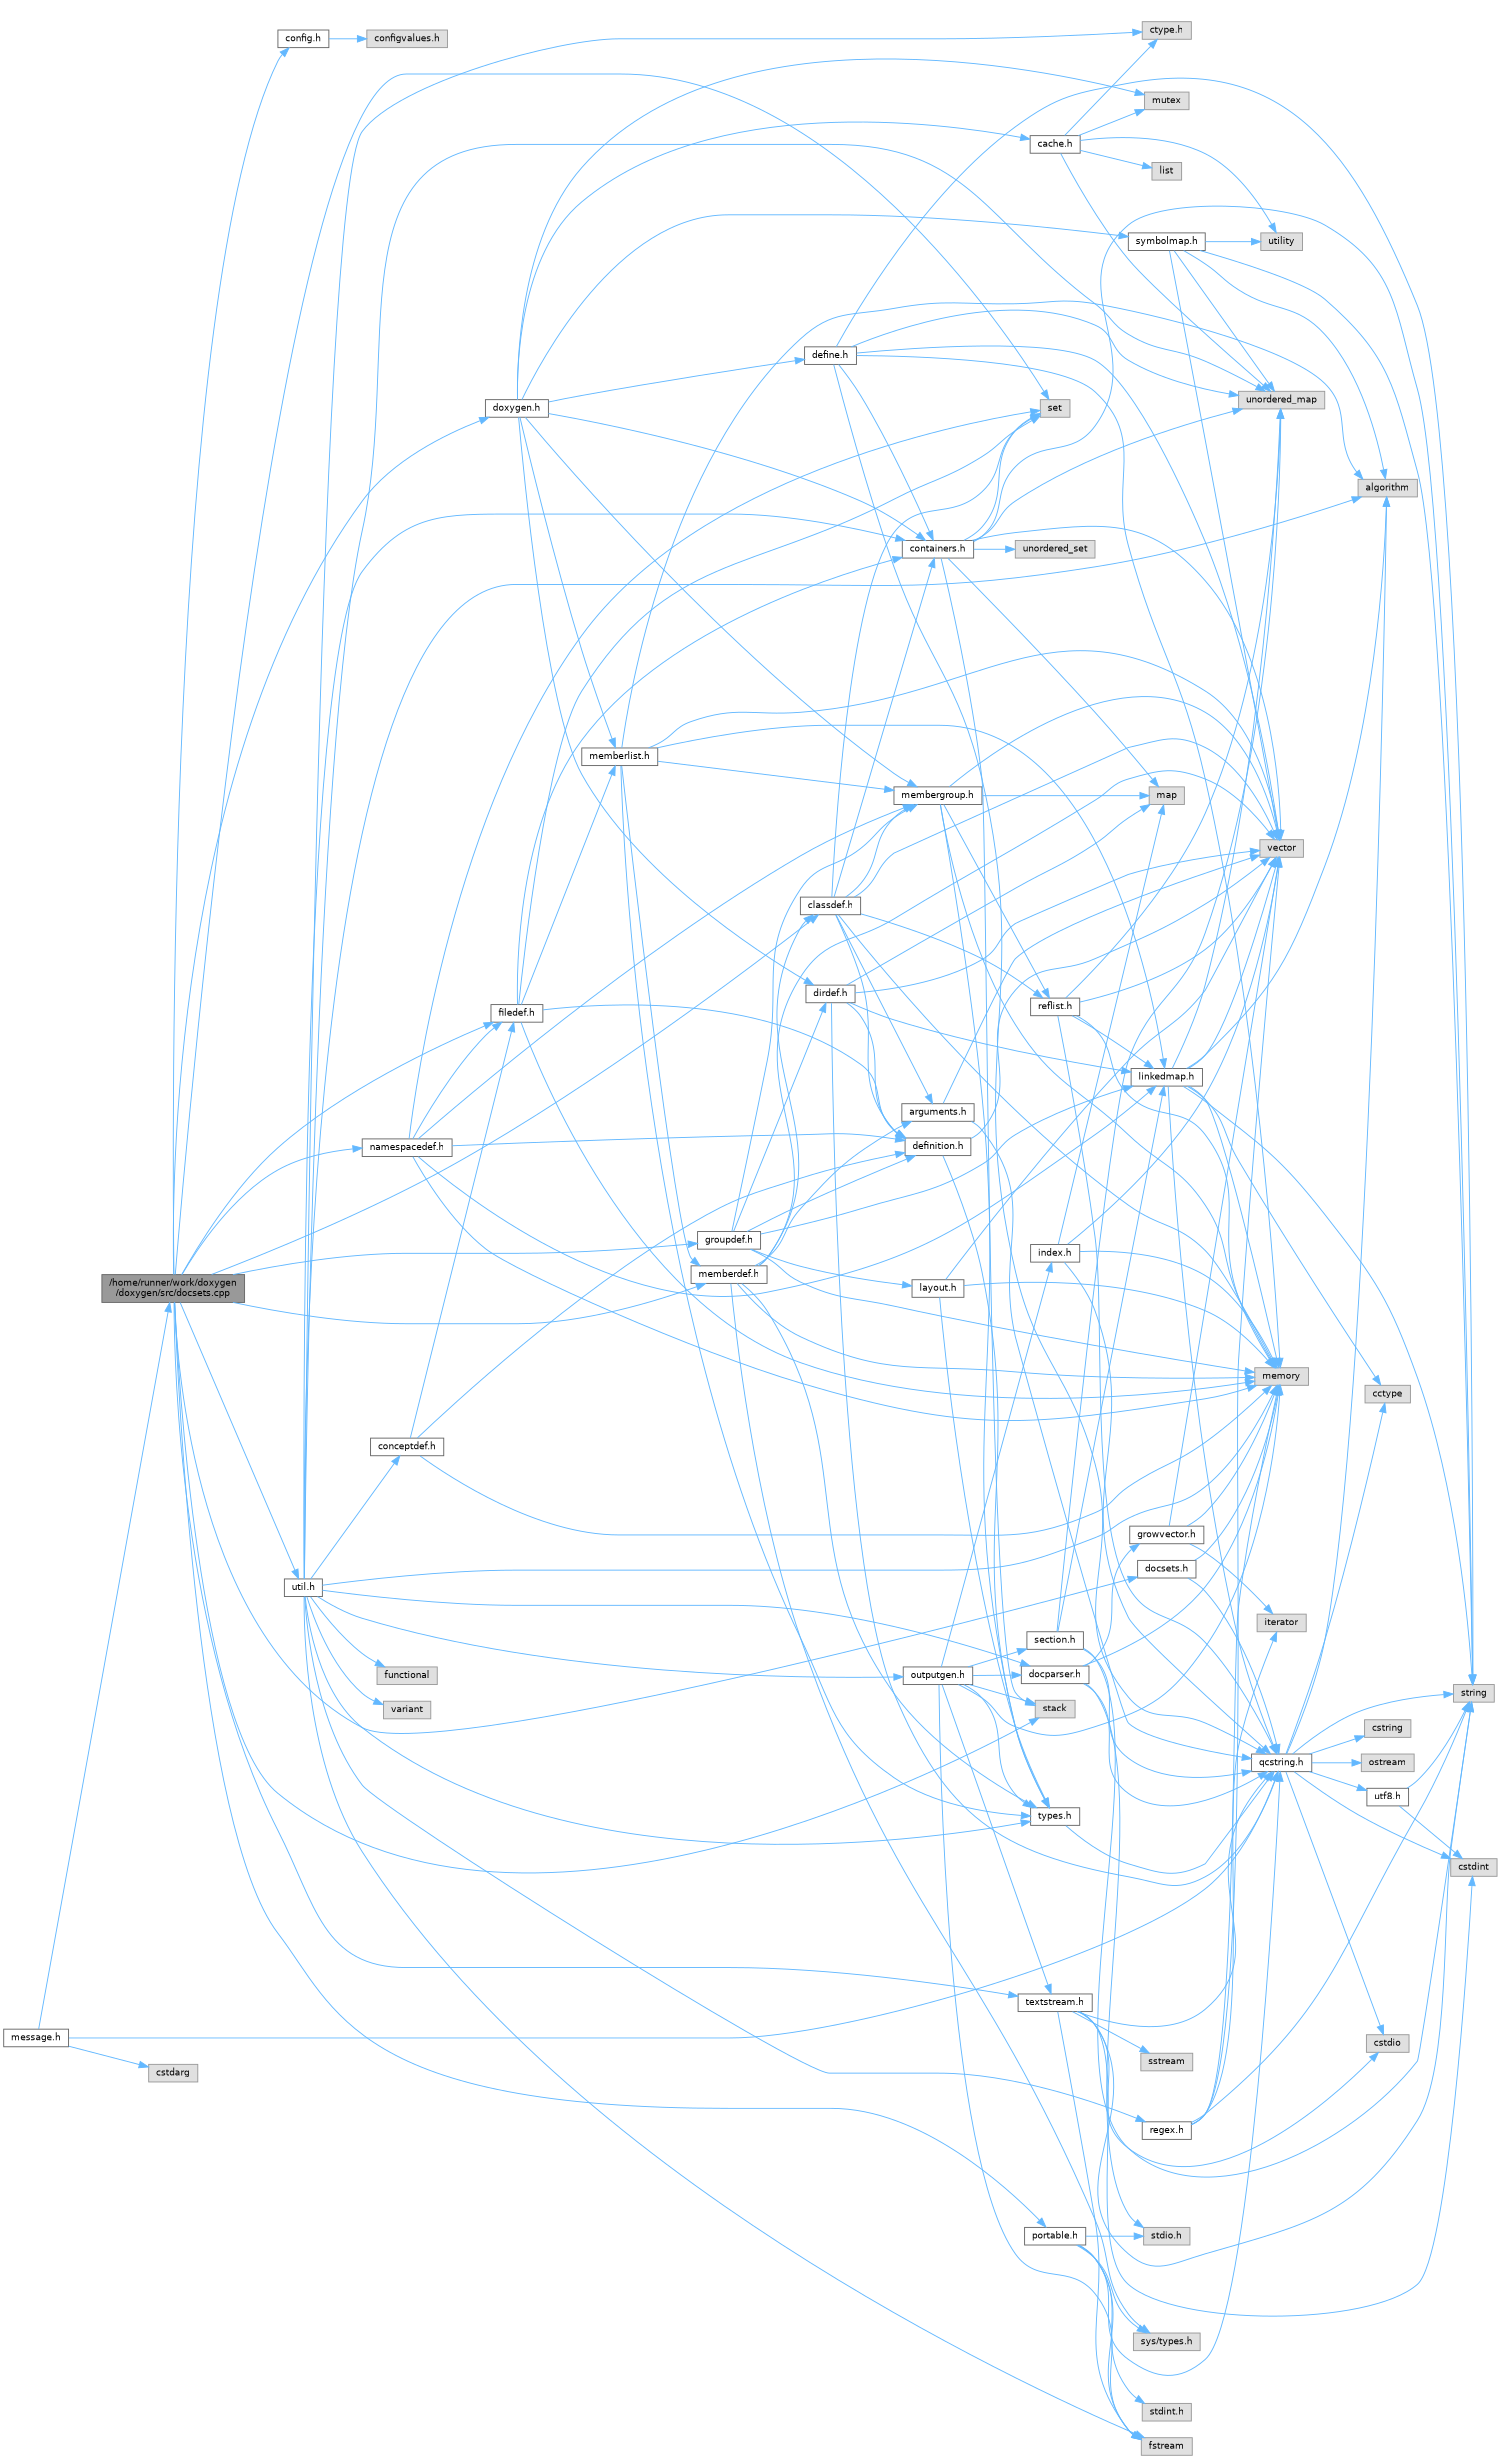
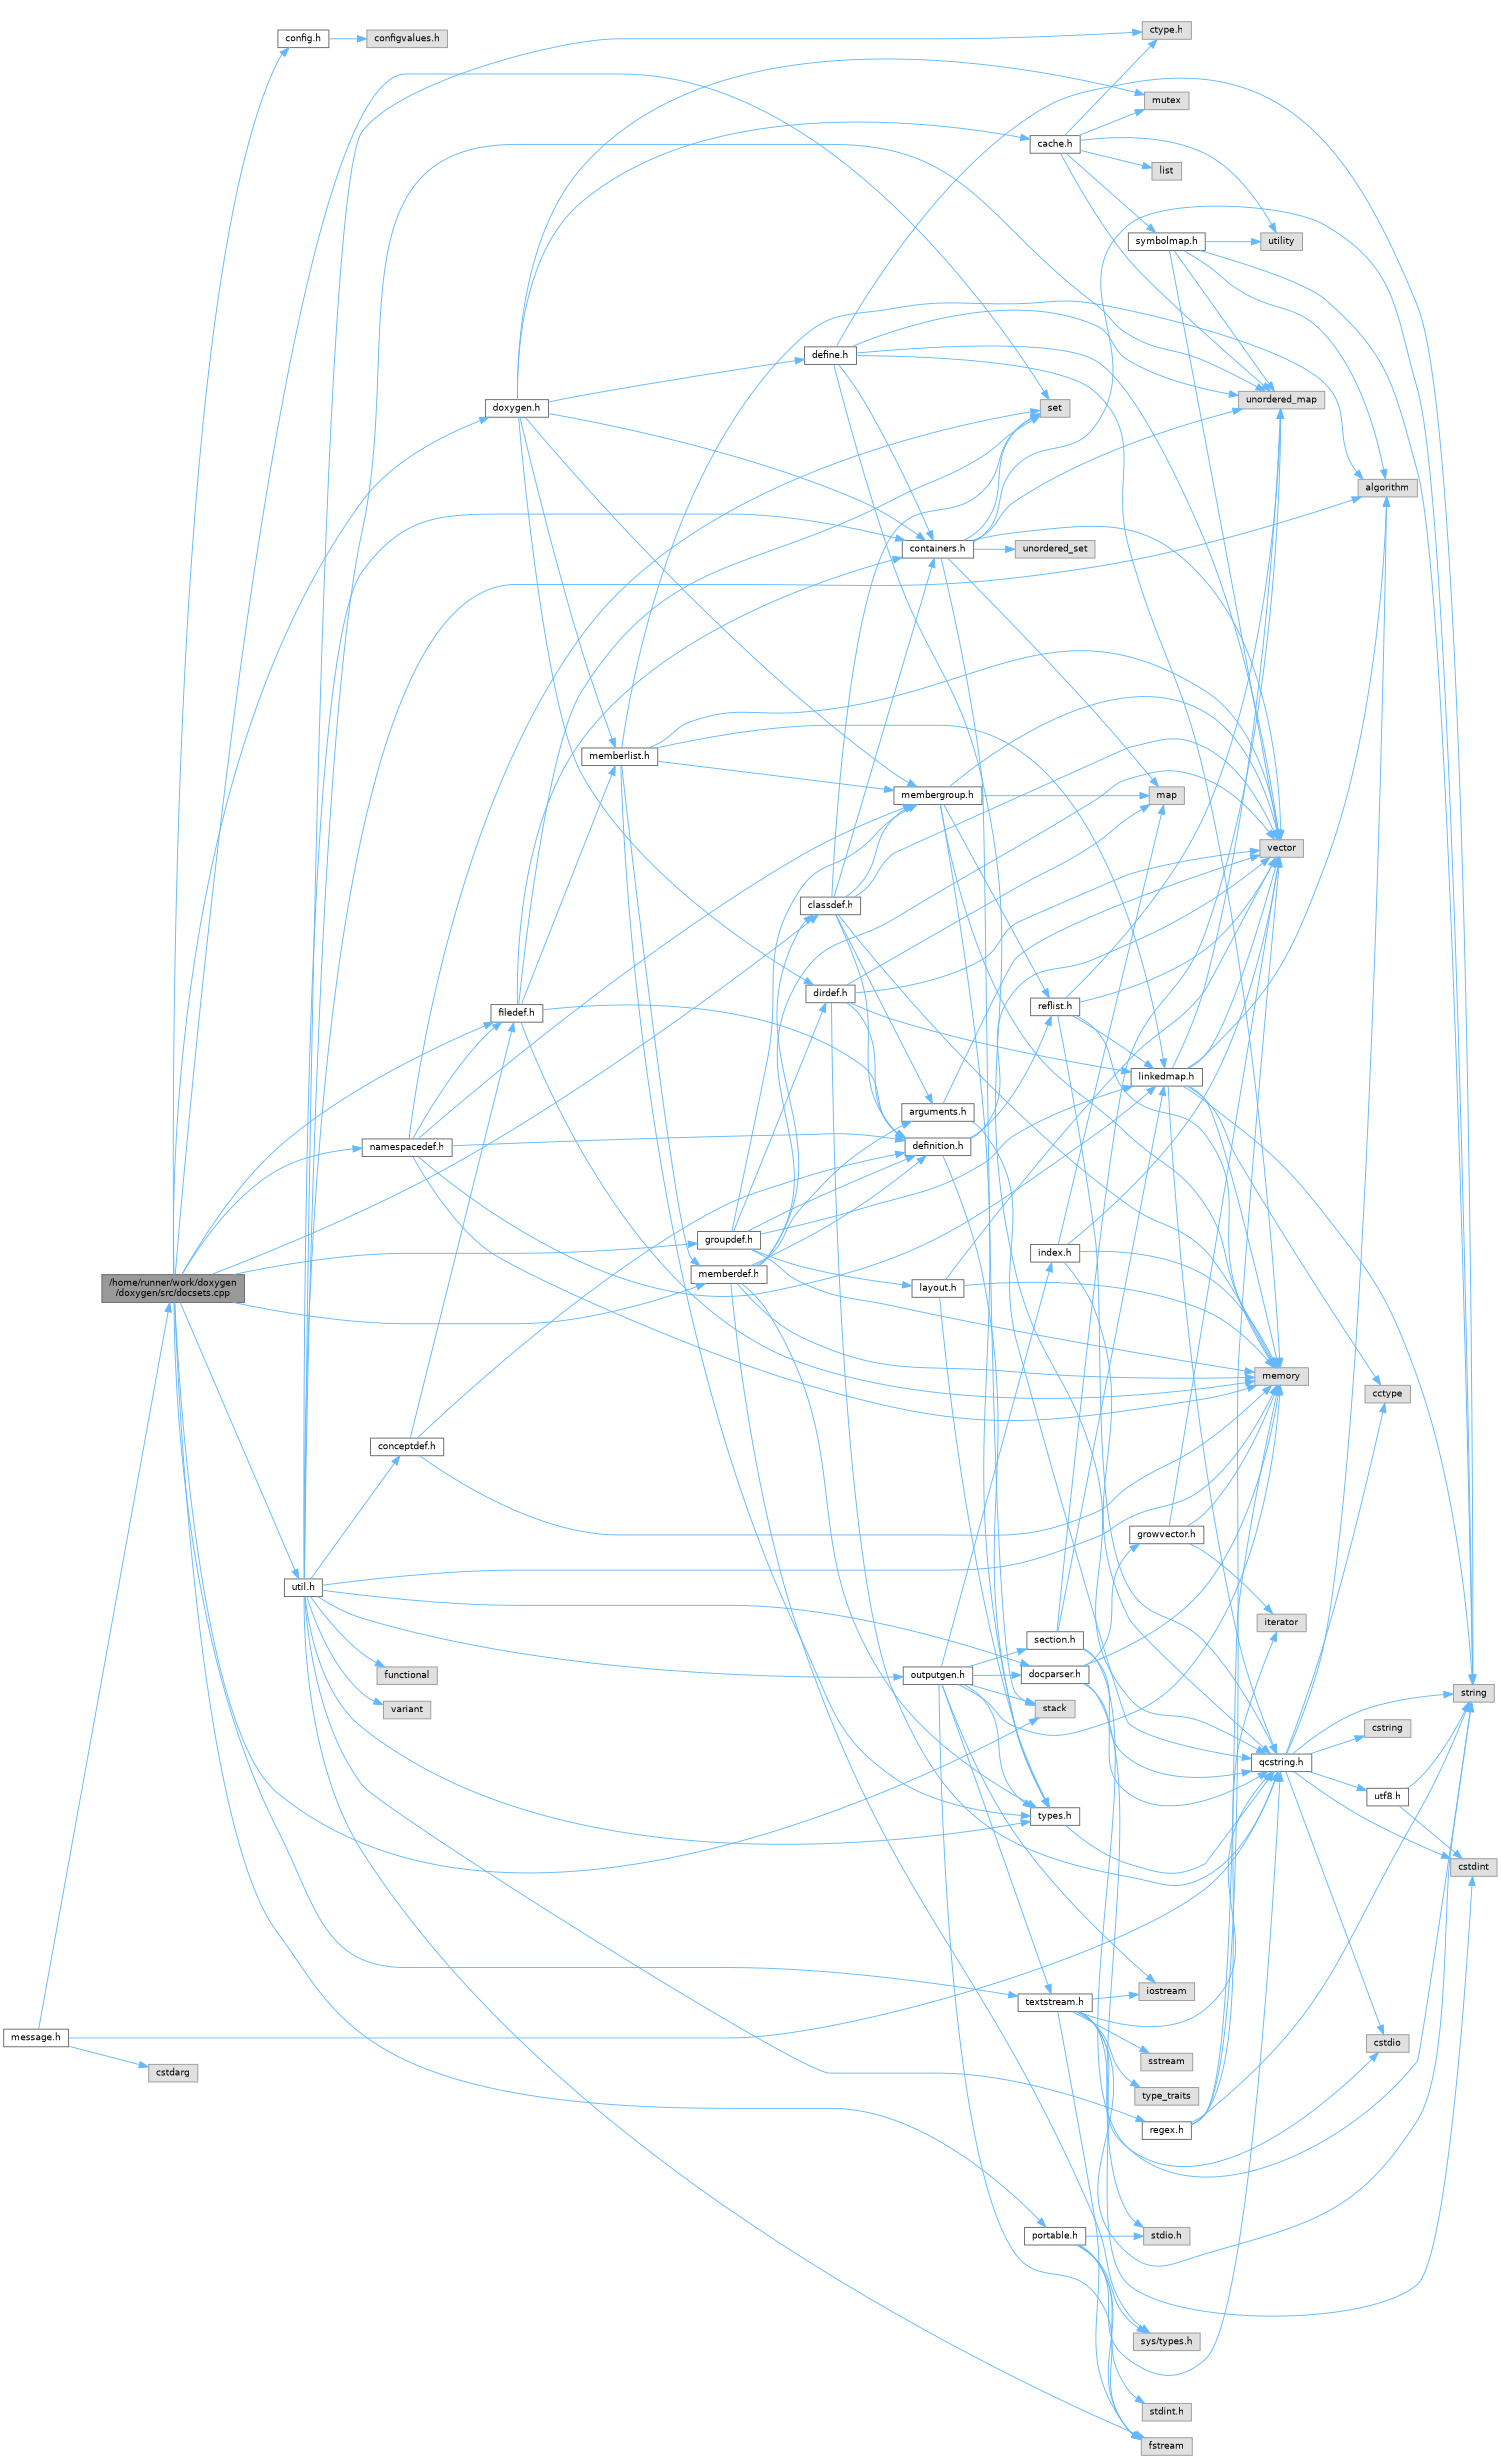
(779, 215) -> (1107, 190)
(952, 945) -> (1017, 1088)
none -> (830, 1225)
(1167, 1569) -> none
(1388, 1763) -> none
none -> (1167, 1992)
none -> (1167, 2096)
